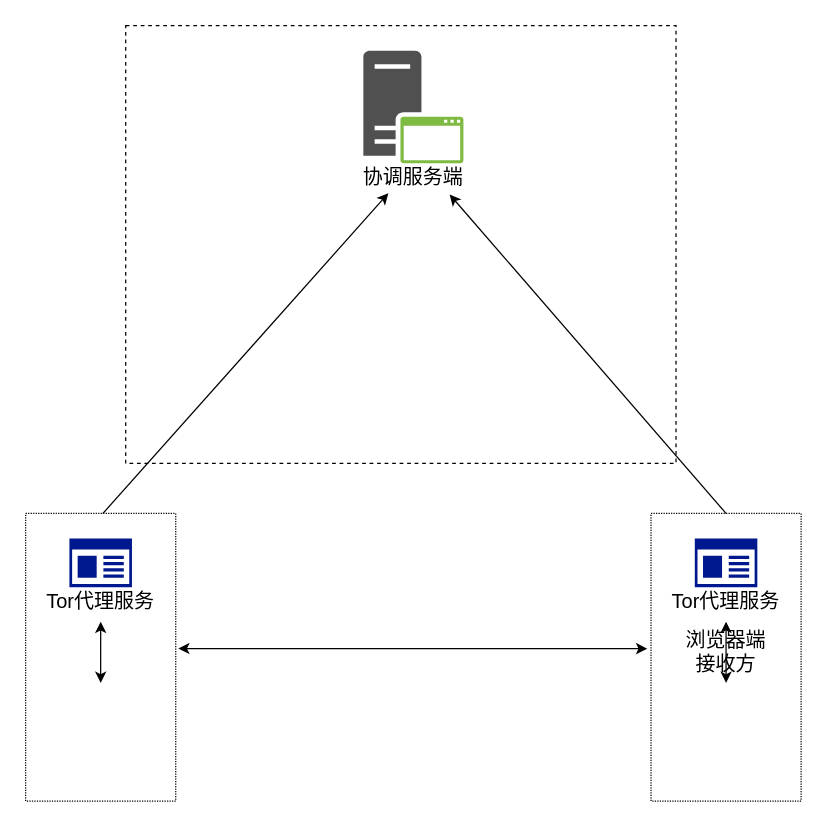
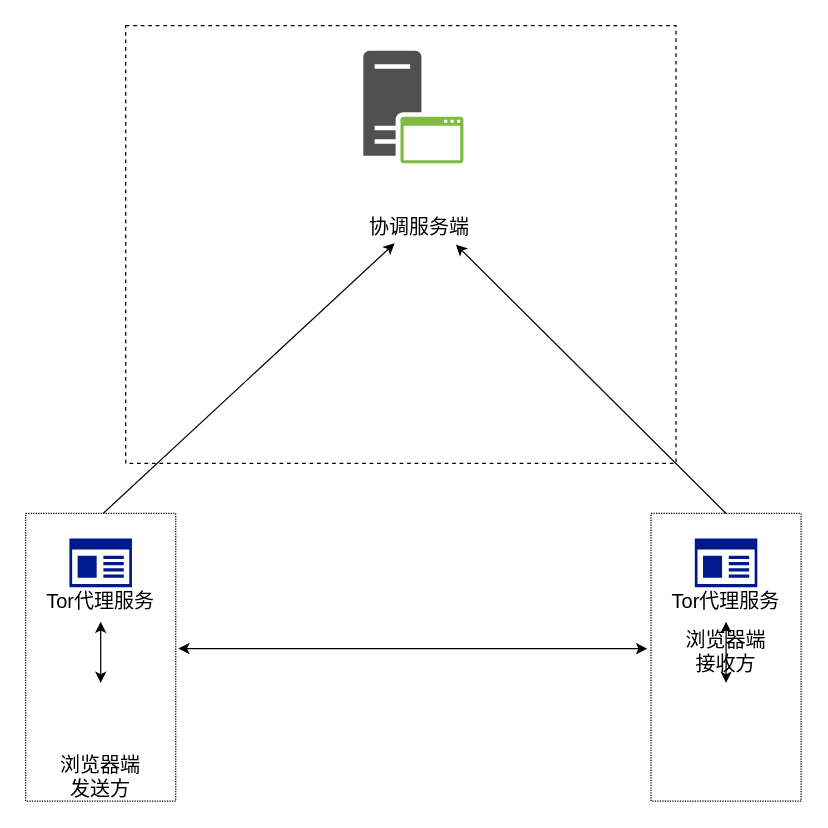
(413, 176) -> (419, 226)
none -> (101, 776)
